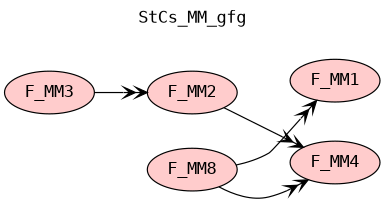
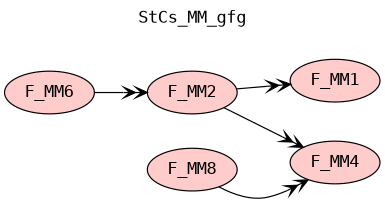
(49, 93) -> (49, 93)
(273, 149) -> (252, 88)
